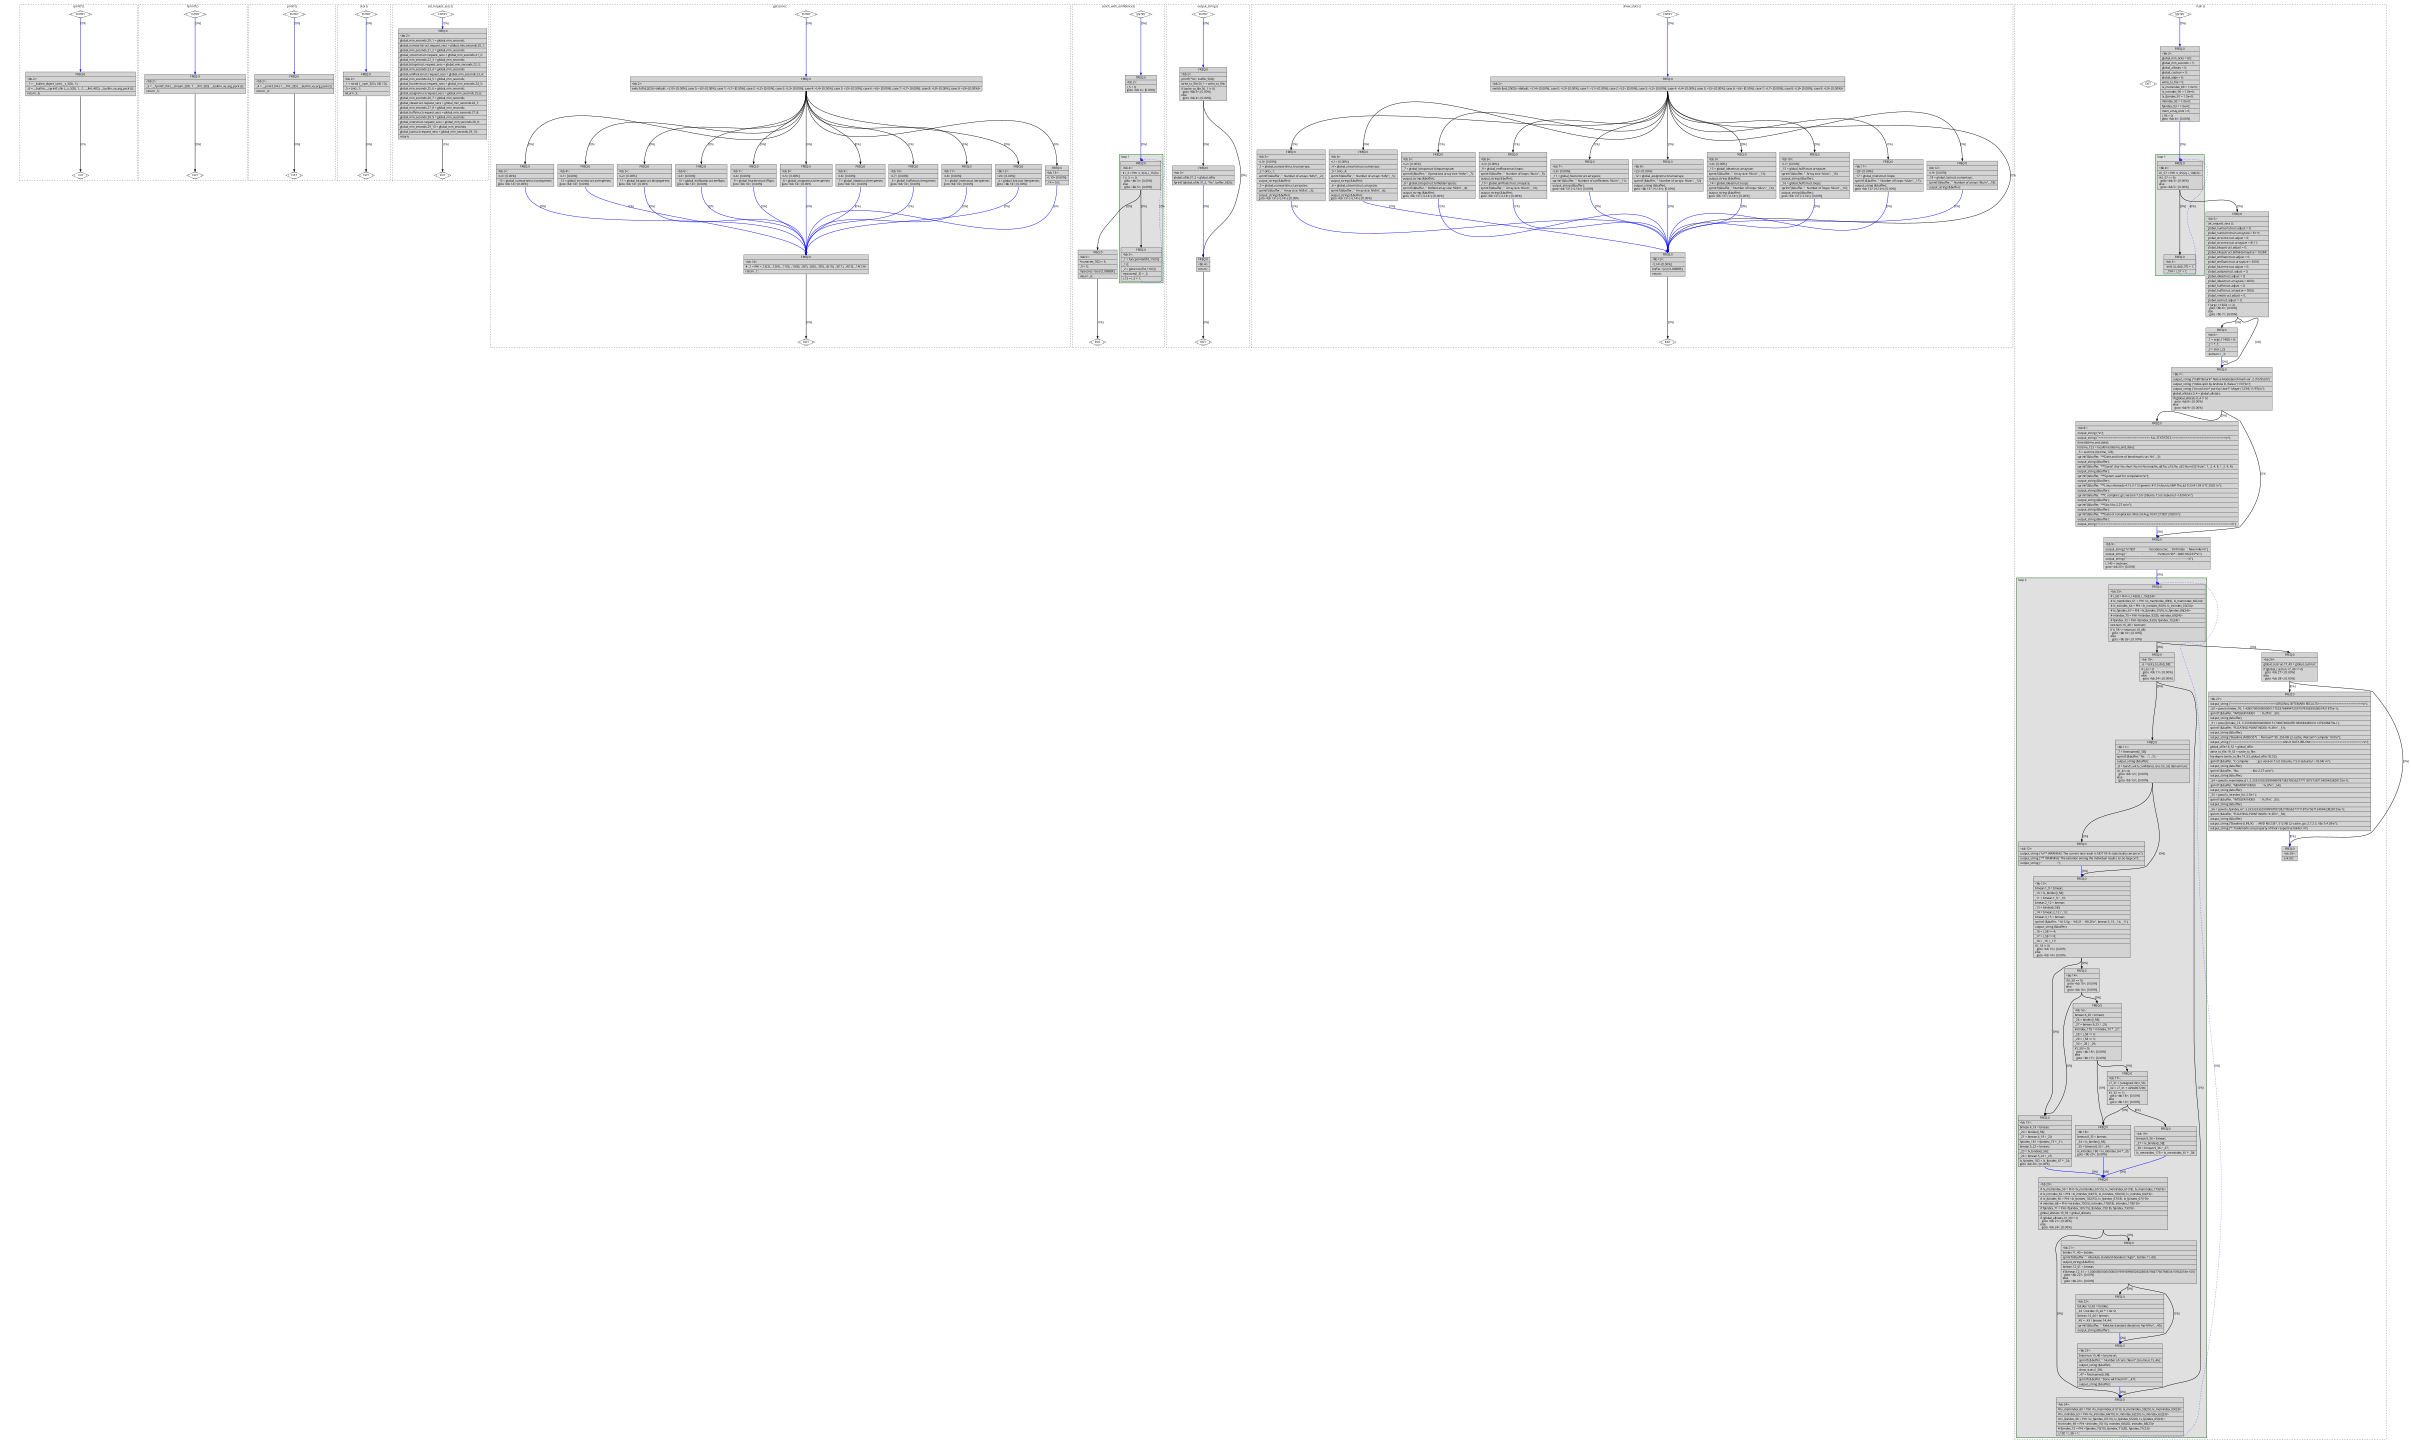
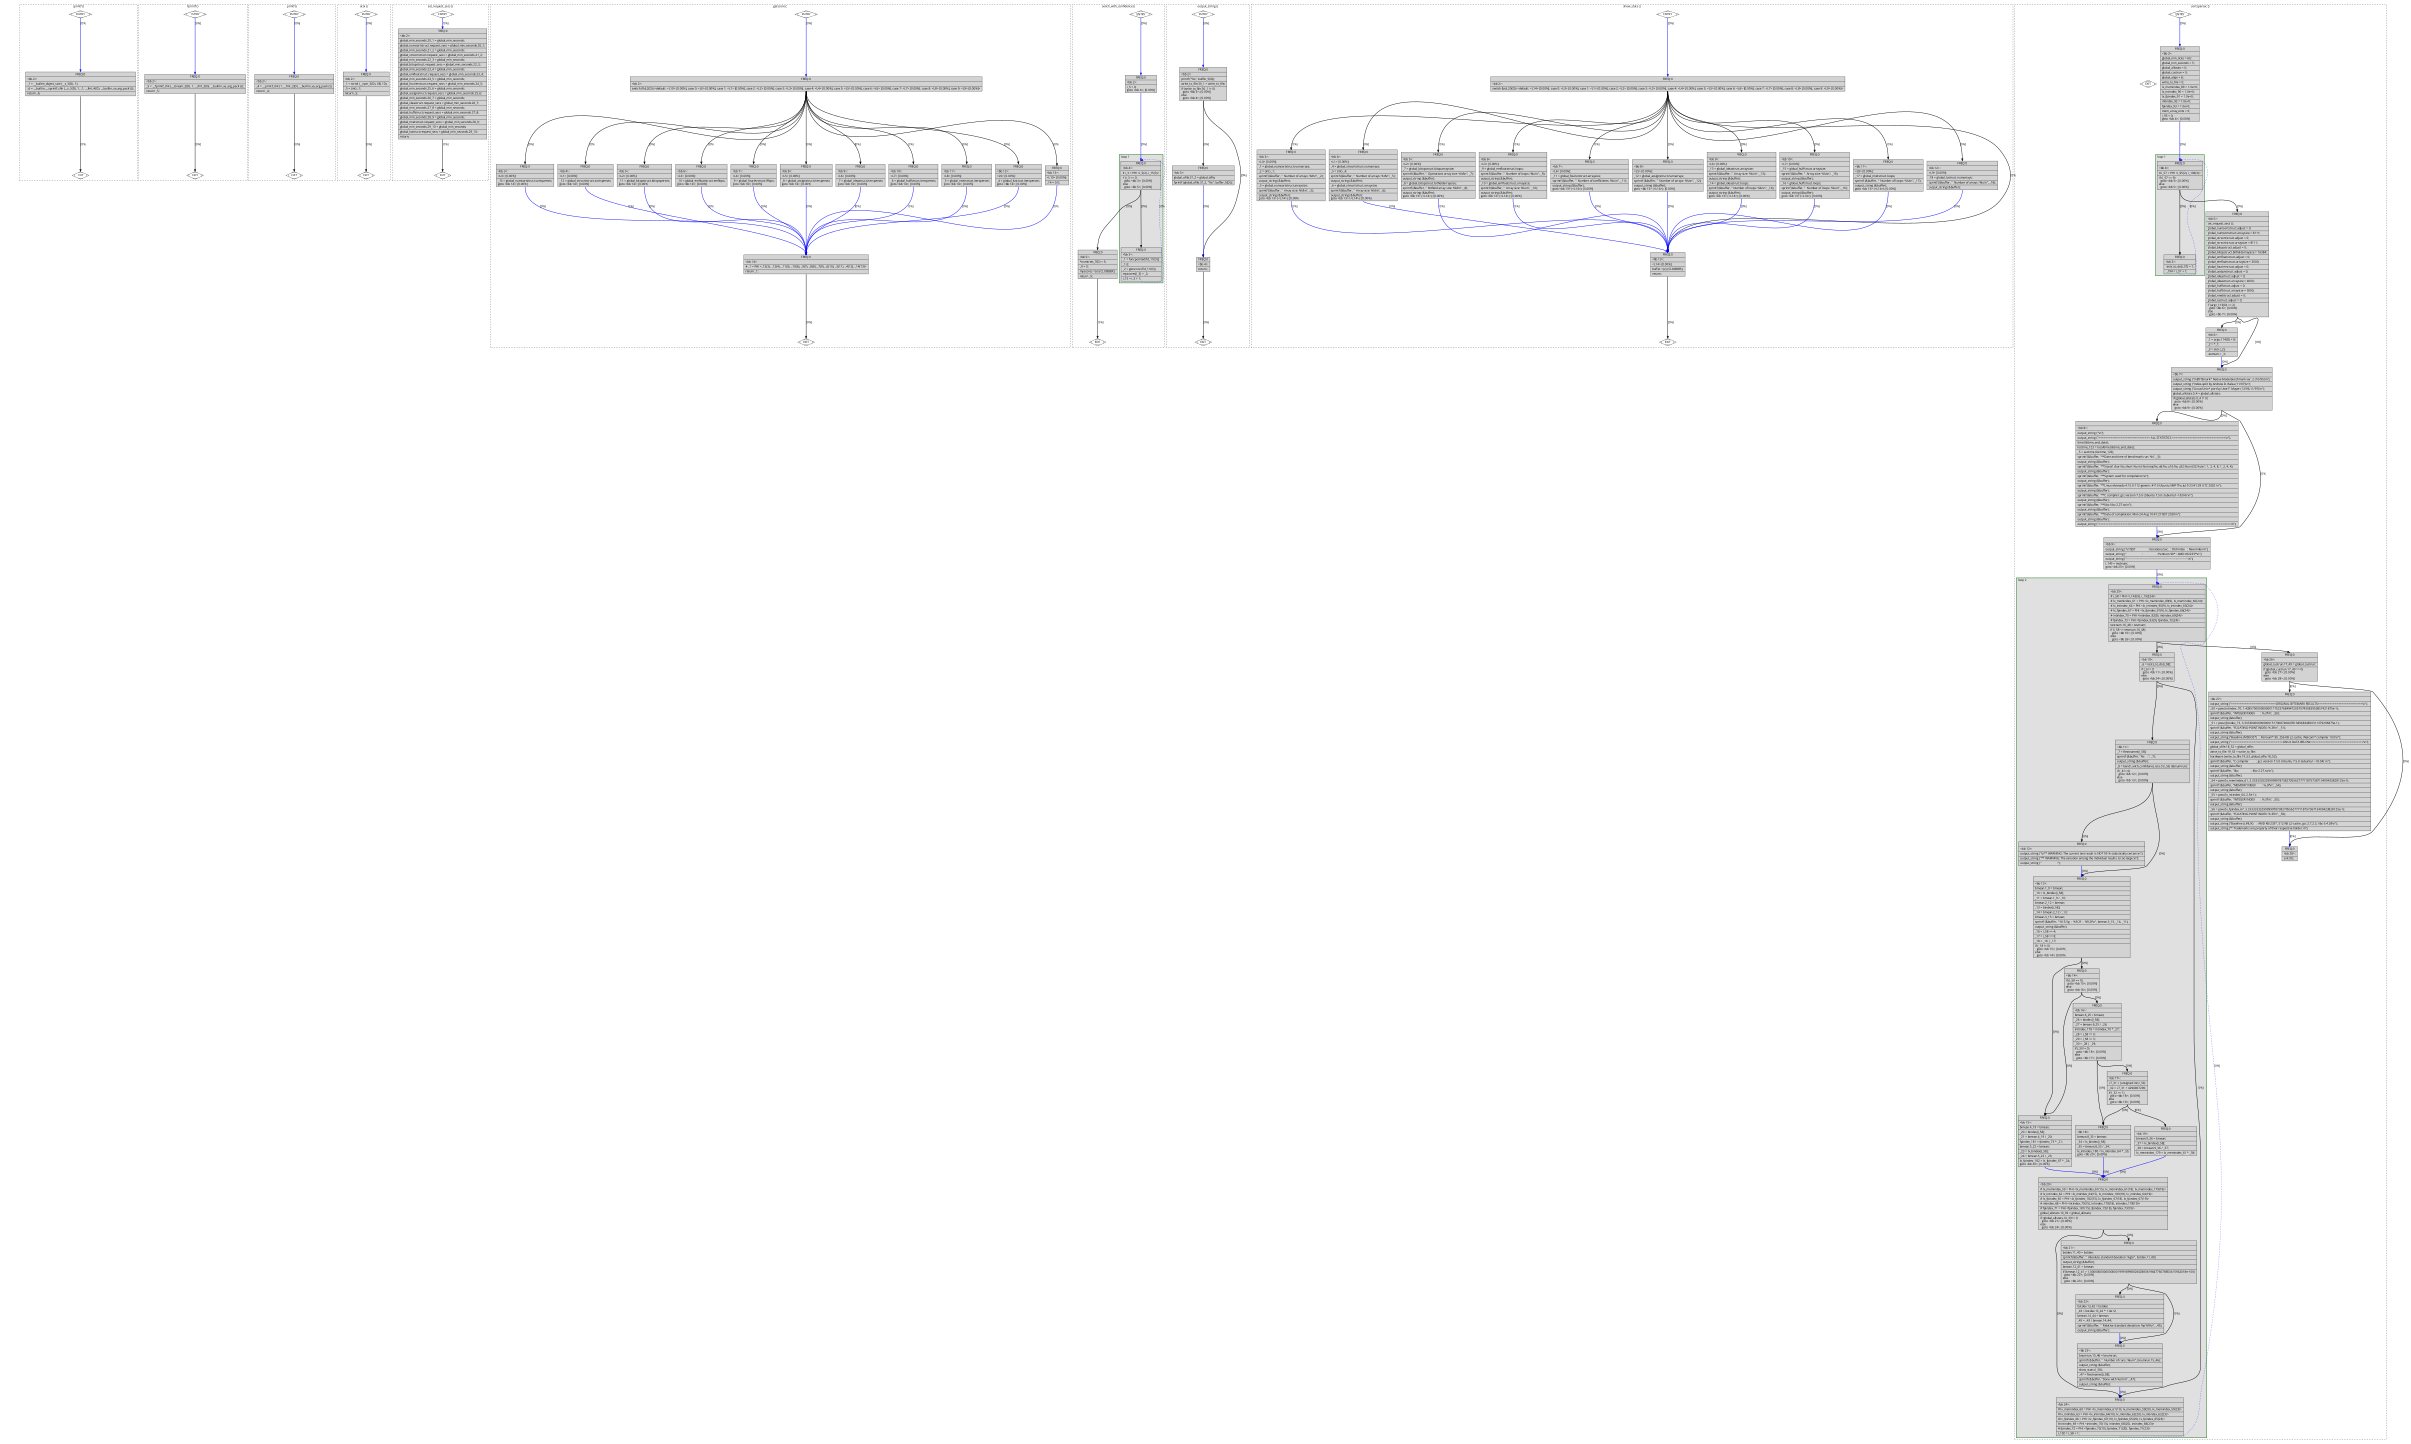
(2200, 7) -> (2200, 7)
